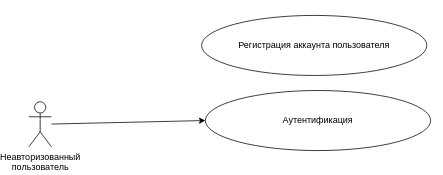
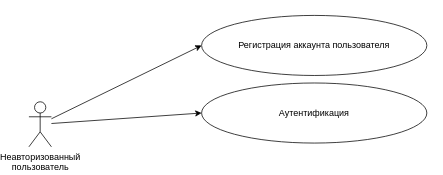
none -> (124, 83)
(318, 120) -> (314, 113)
